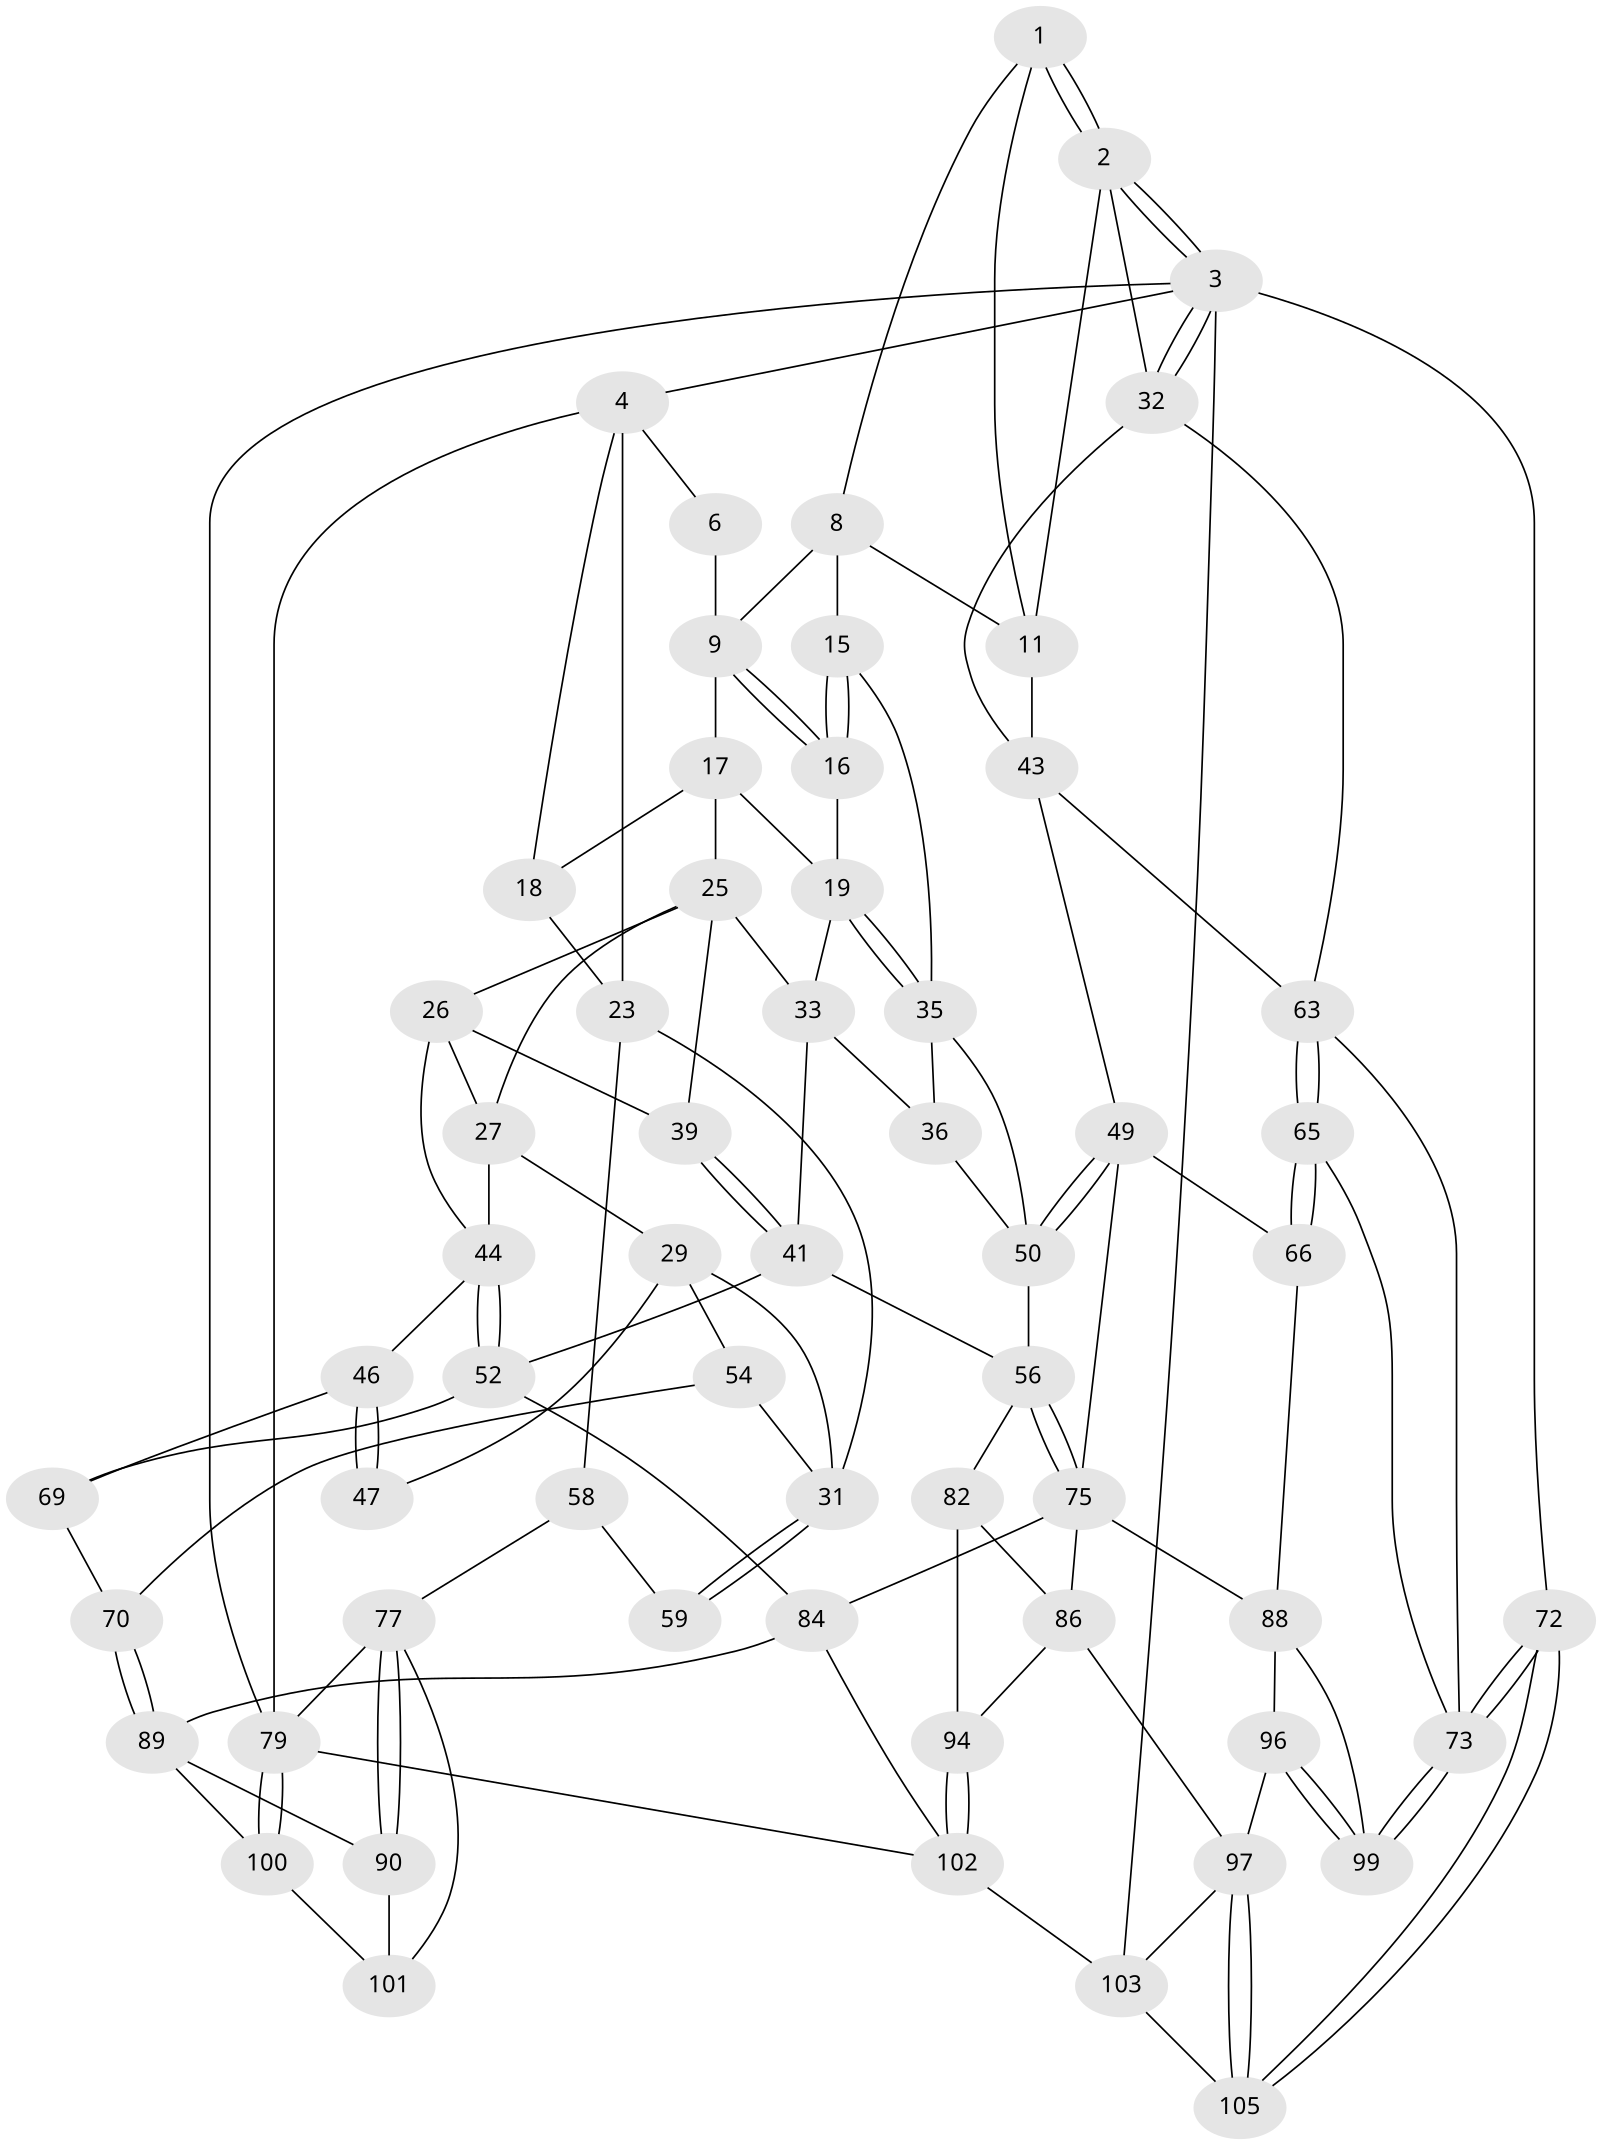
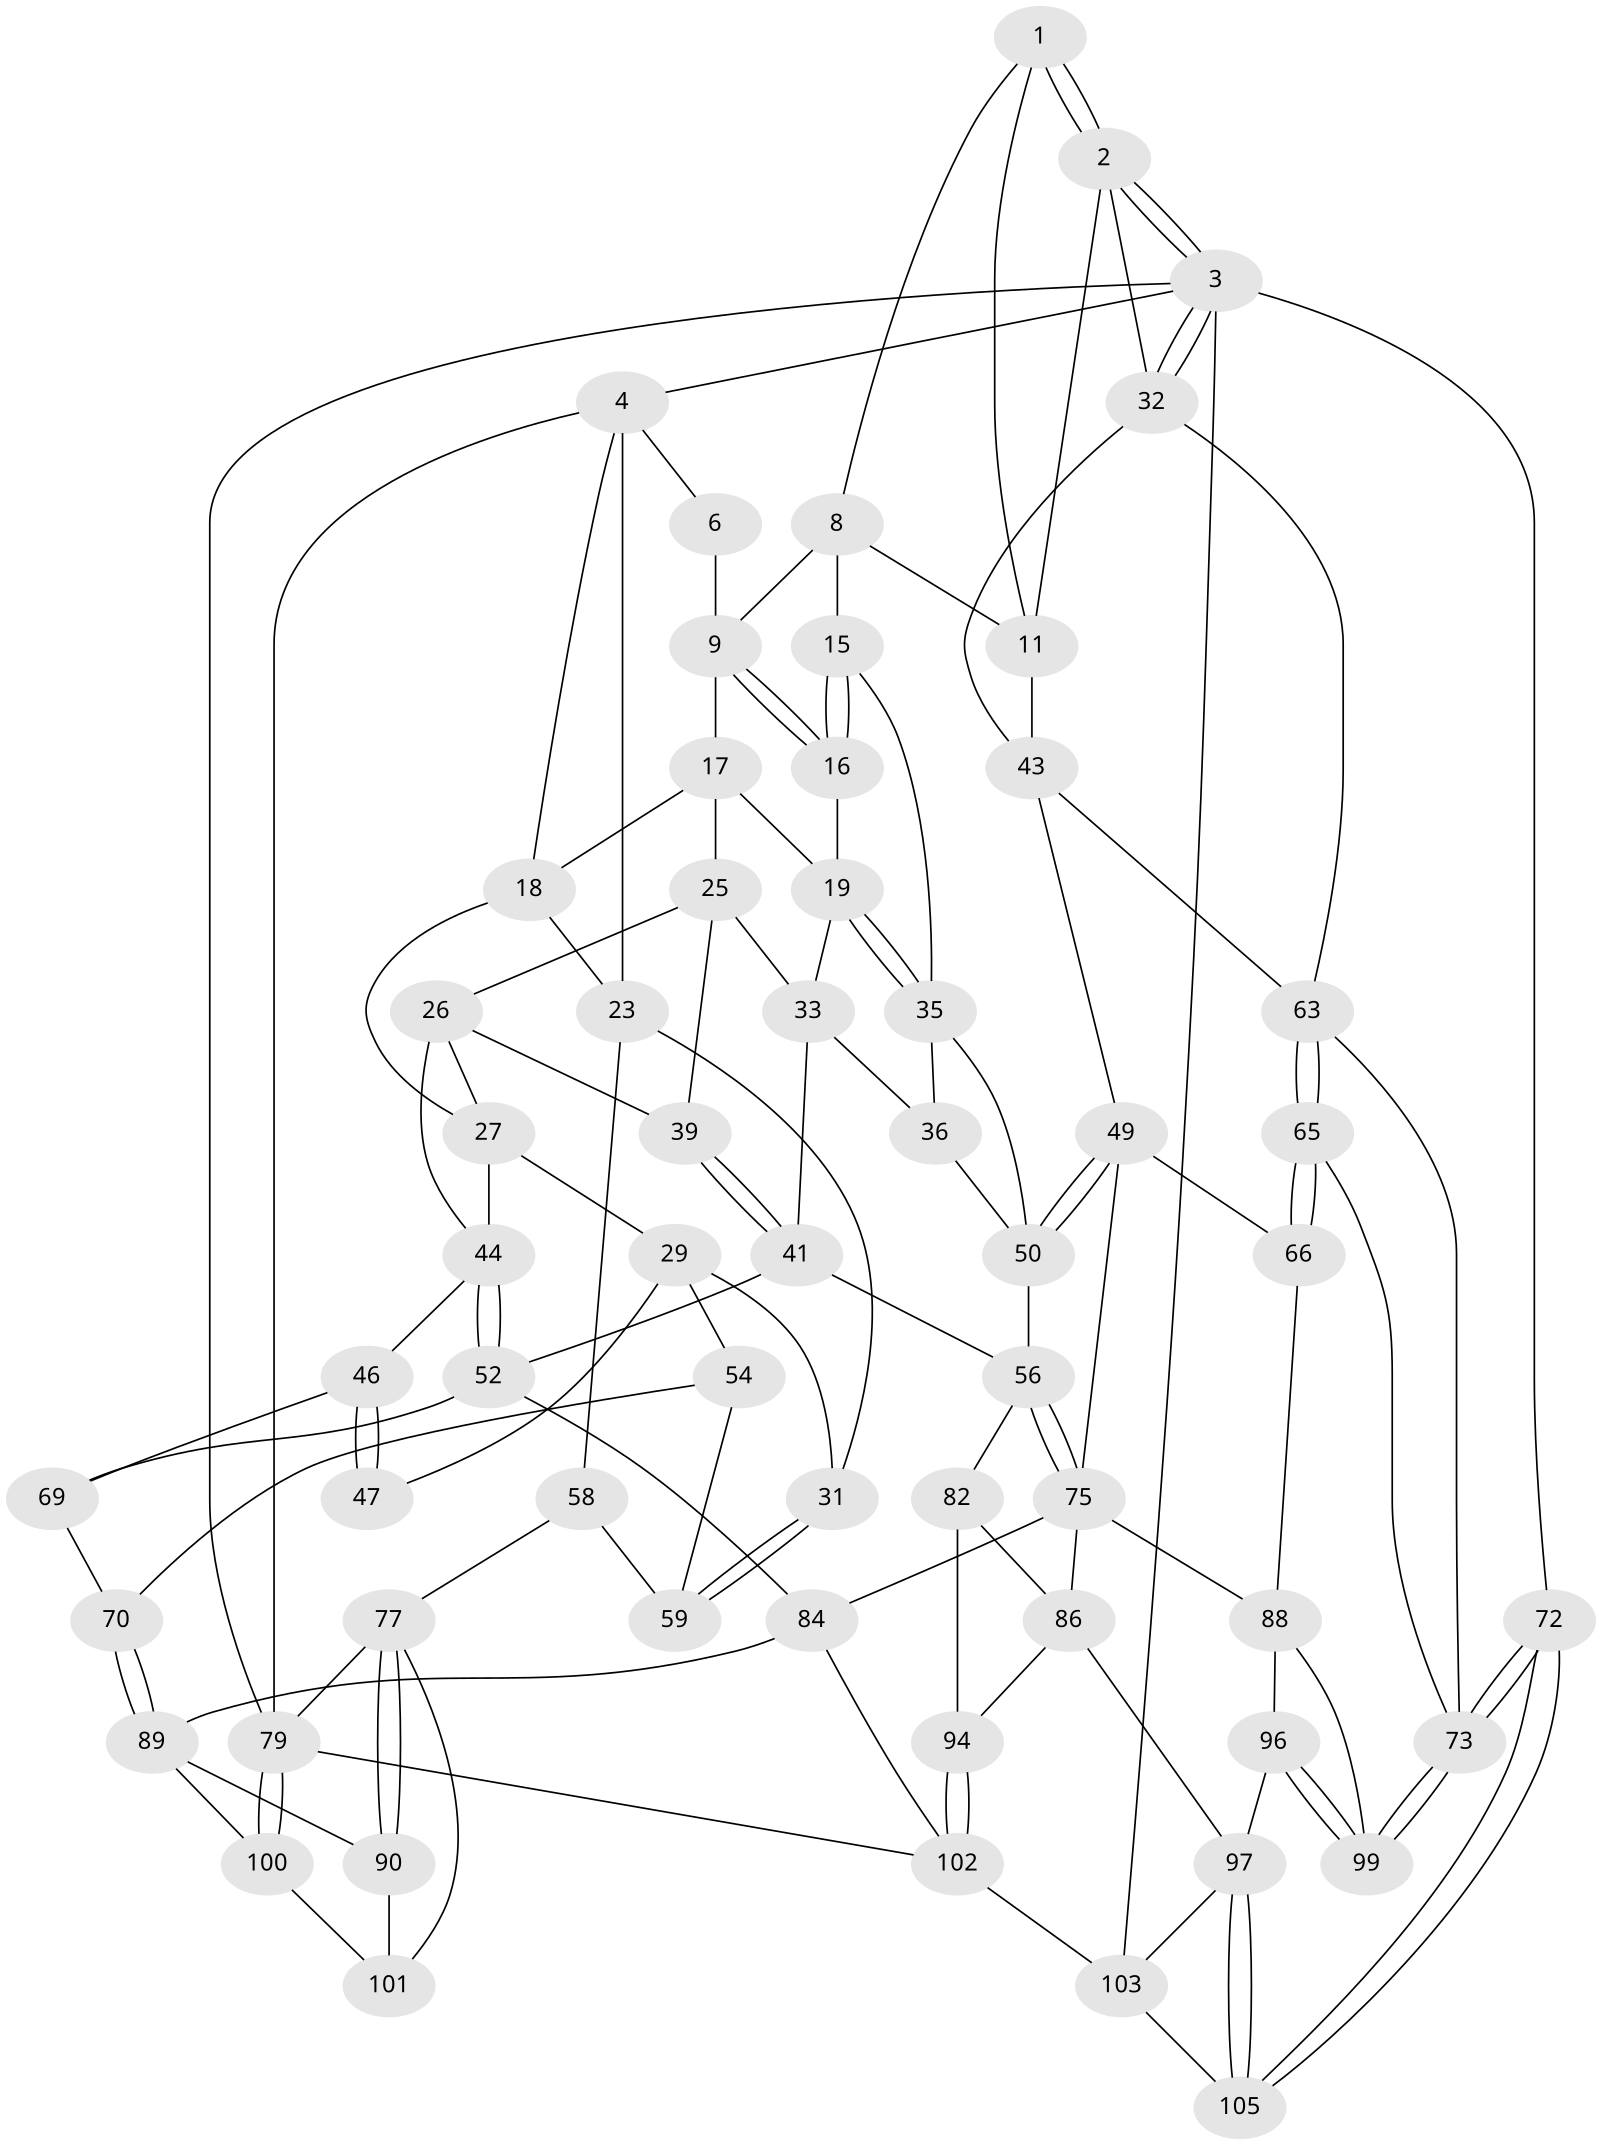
(561, 982) -> (369, 996)
(786, 1438) -> (707, 1499)
